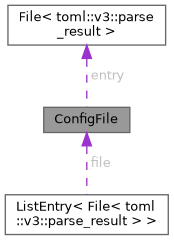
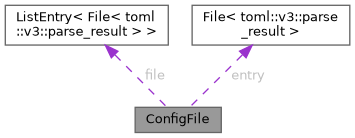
(87, 170) -> (141, 81)
